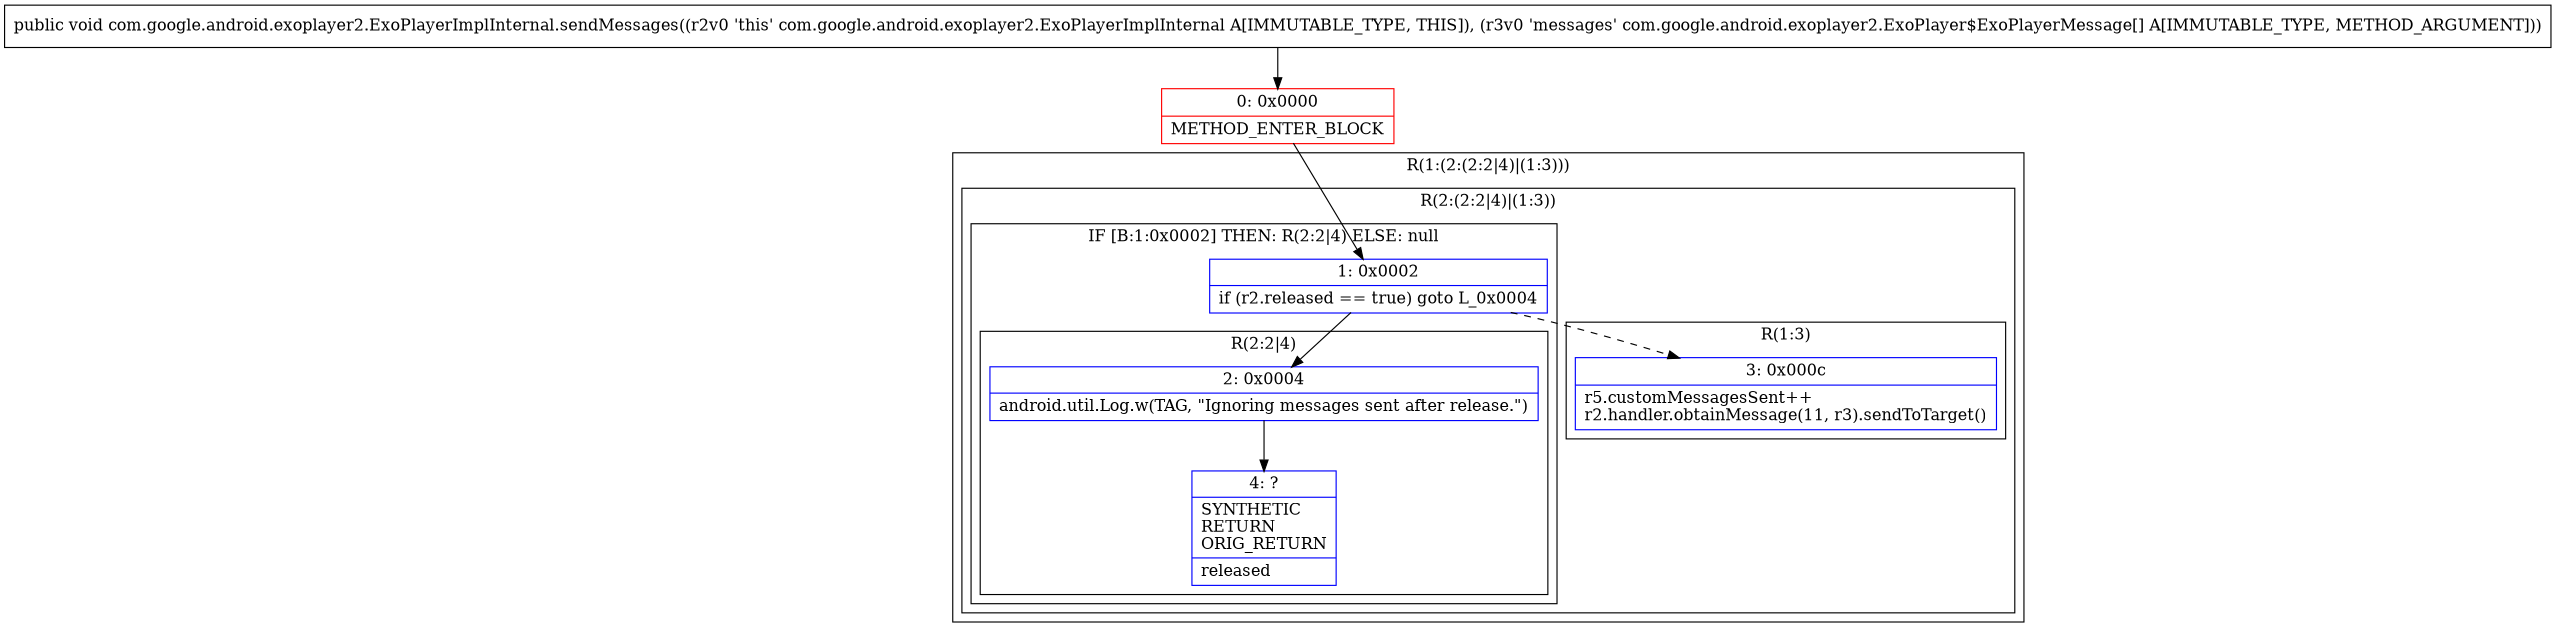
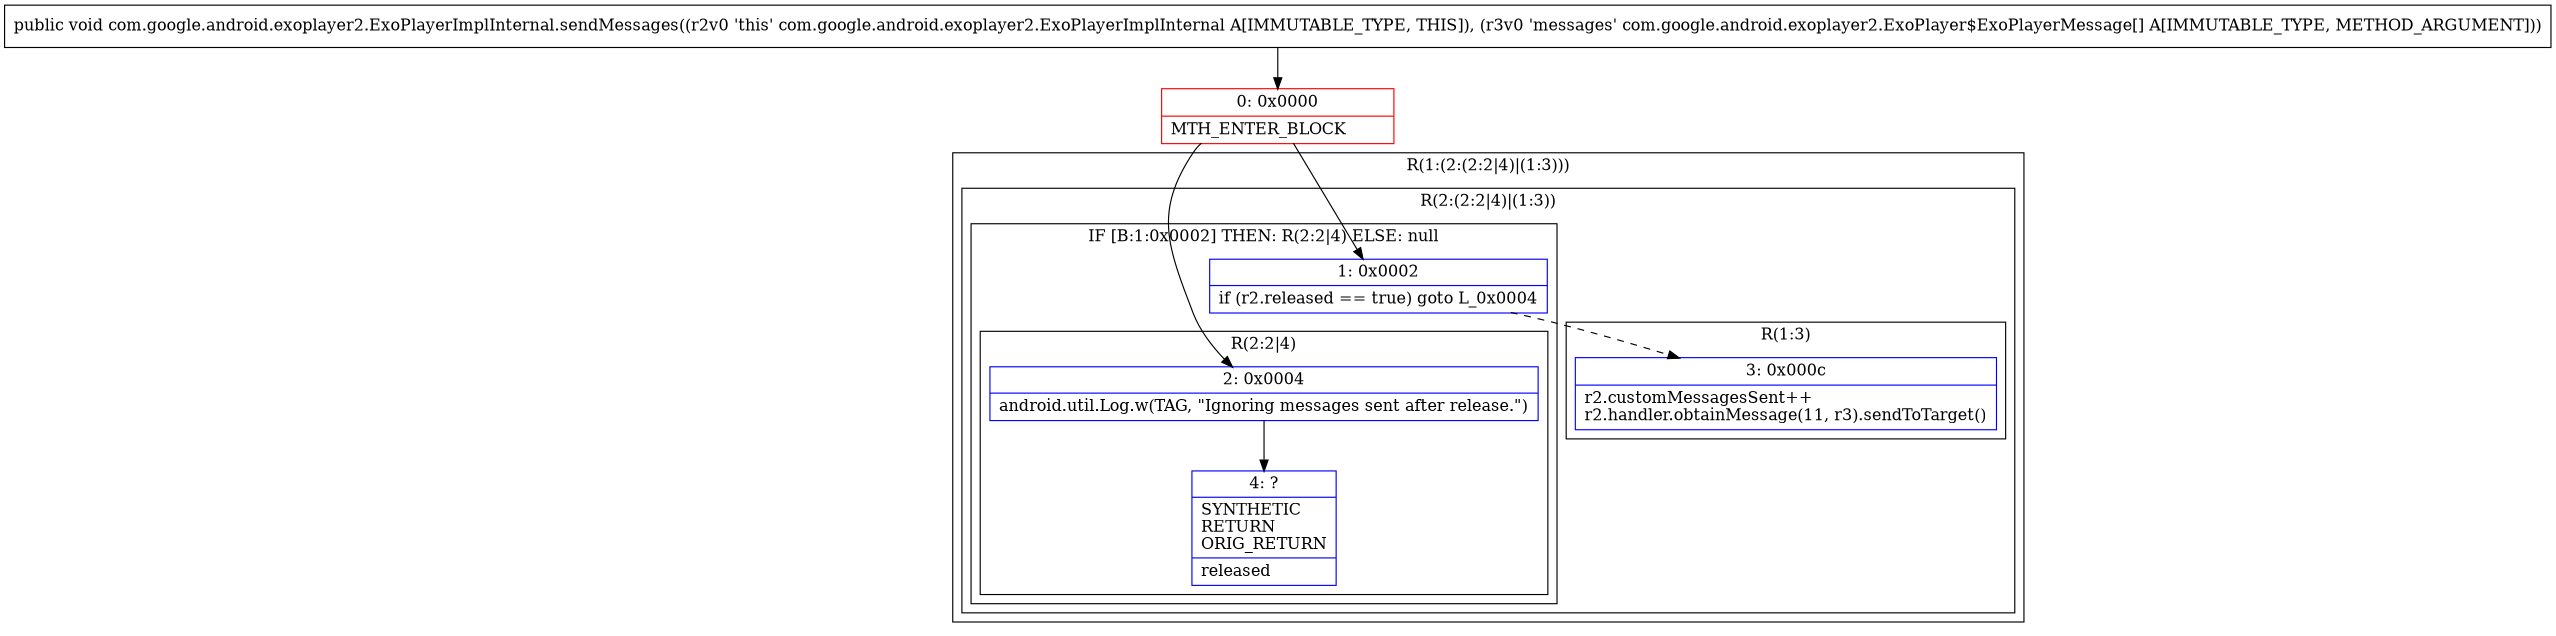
(1278, 129) -> (1259, 129)
(1322, 339) -> (1173, 253)
(1699, 398) -> (1699, 398)
